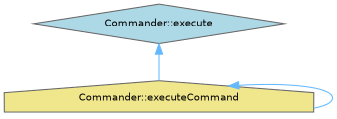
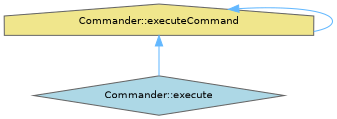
(159, 67) -> (159, 61)
